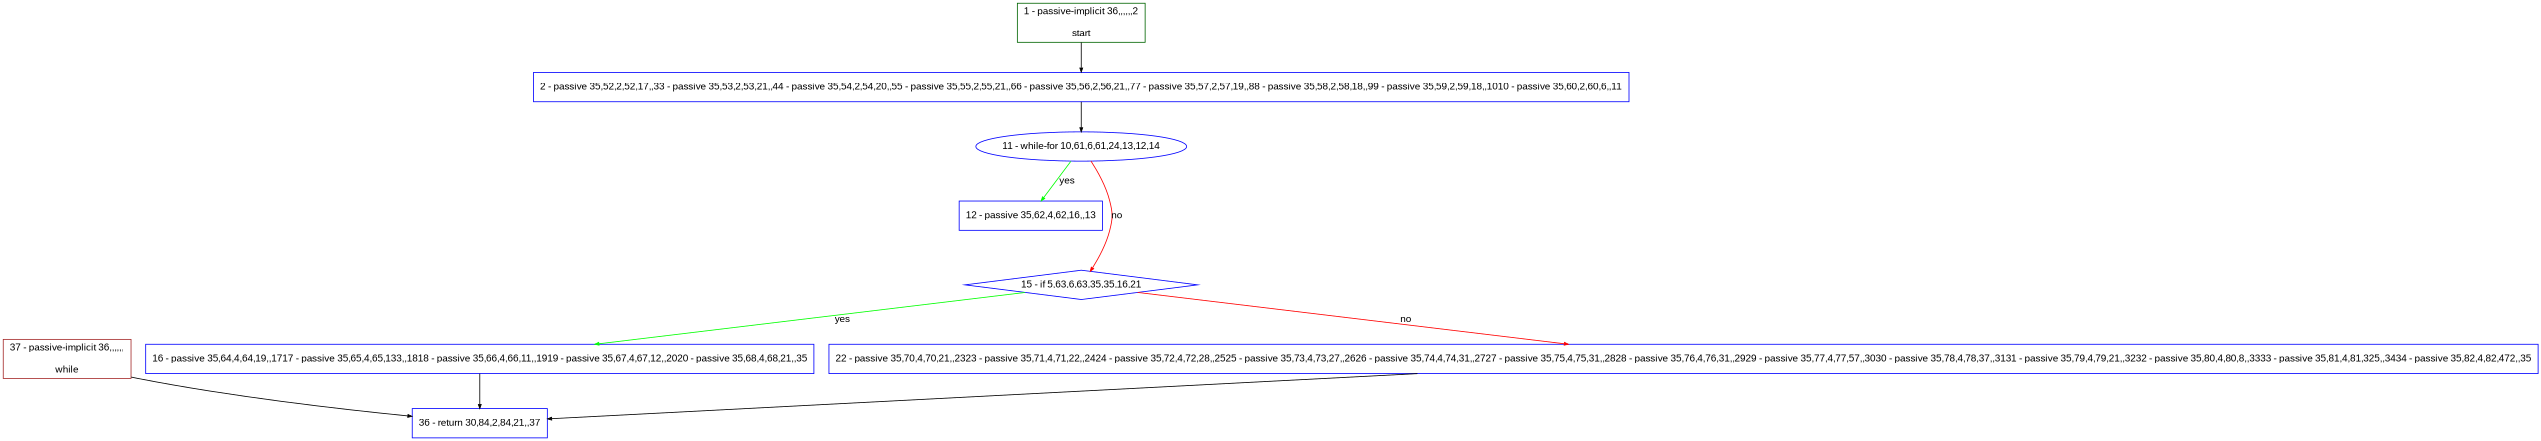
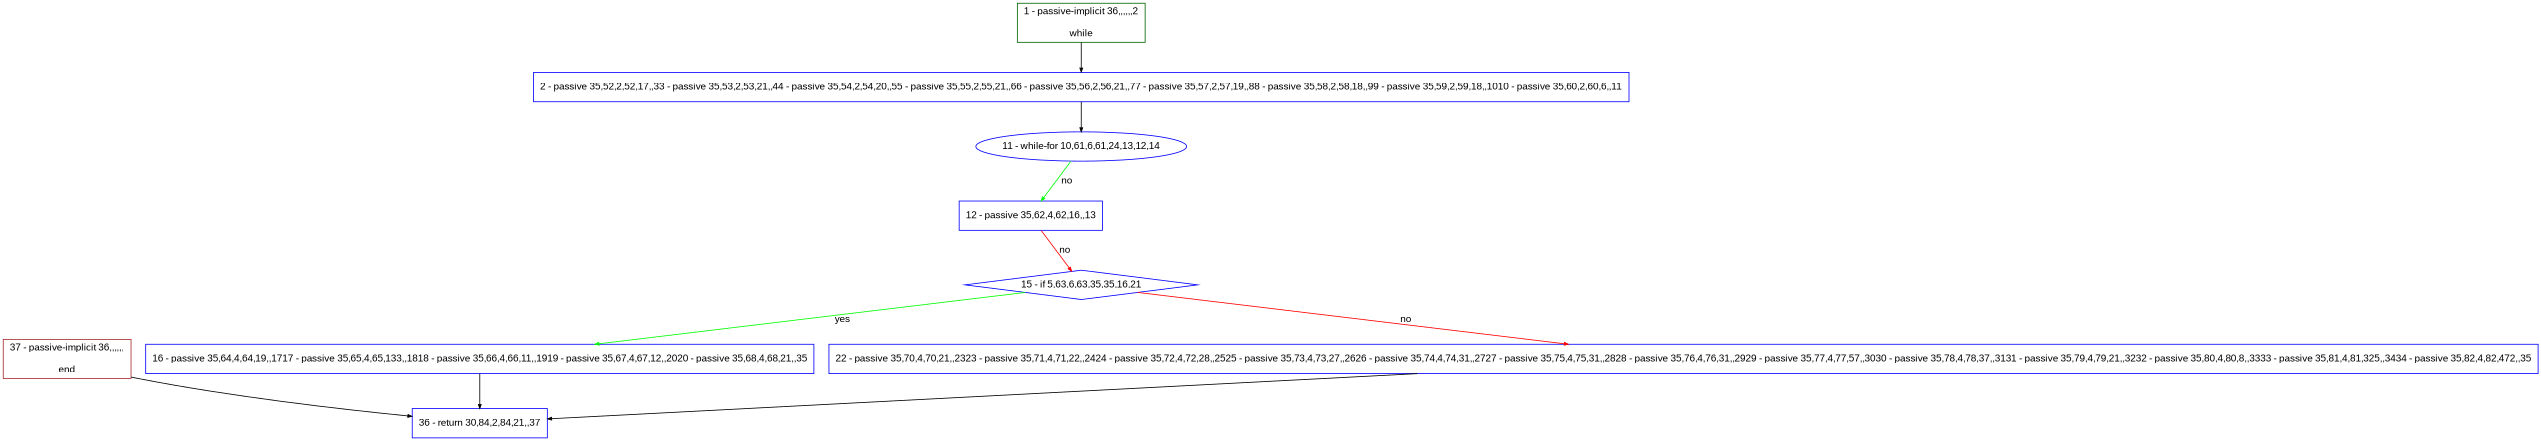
(1081, 23) -> (1081, 23)
(1067, 181) -> (1067, 181)
(1112, 214) -> (1055, 249)
(67, 359) -> (67, 359)
